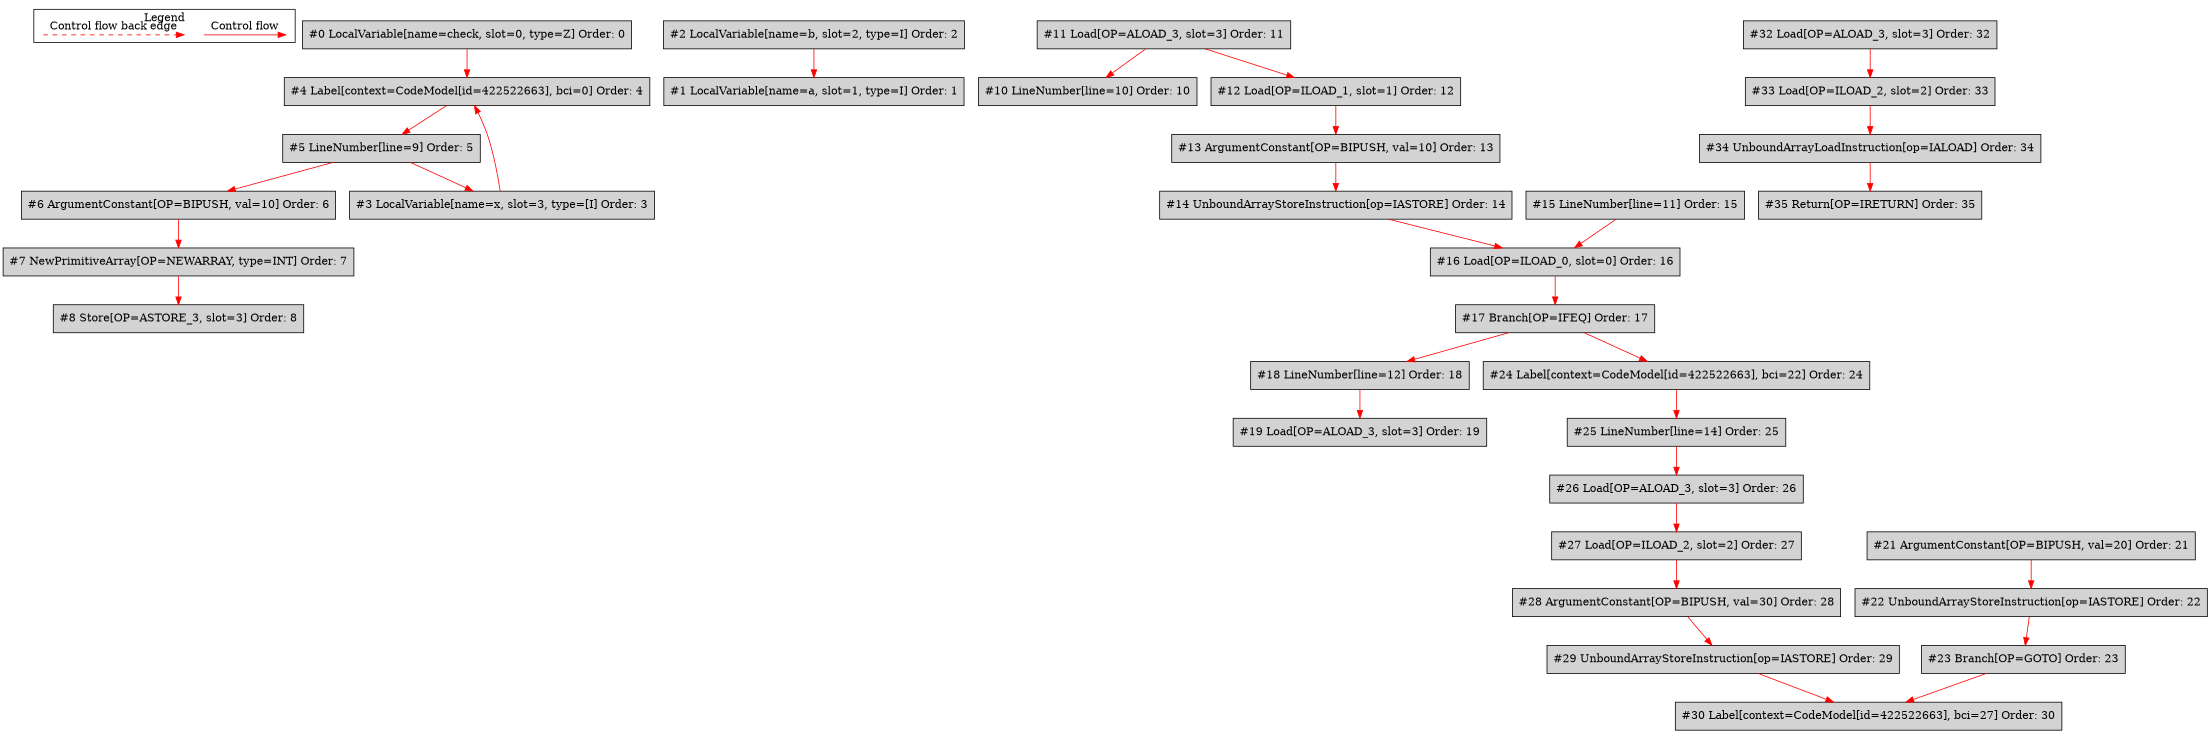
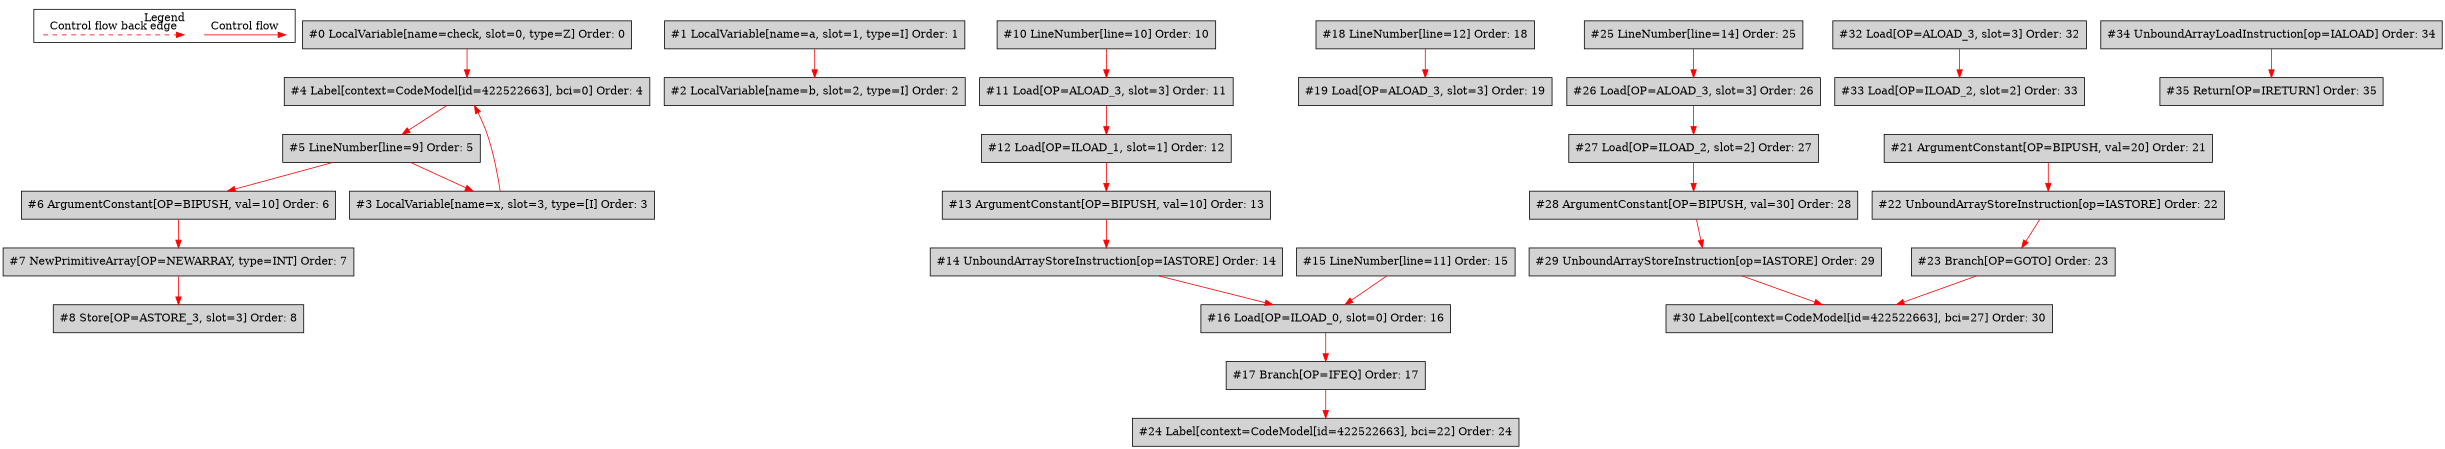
(814, 59) -> (815, 59)
(1129, 61) -> (1106, 59)
(1870, 116) -> none
(1462, 346) -> none
(1676, 400) -> none
